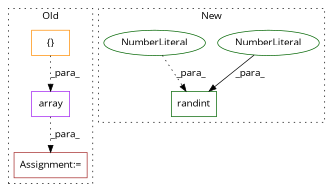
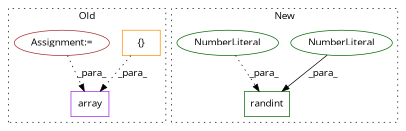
(51, 131) -> (74, 70)
(51, 165) -> (62, 43)
